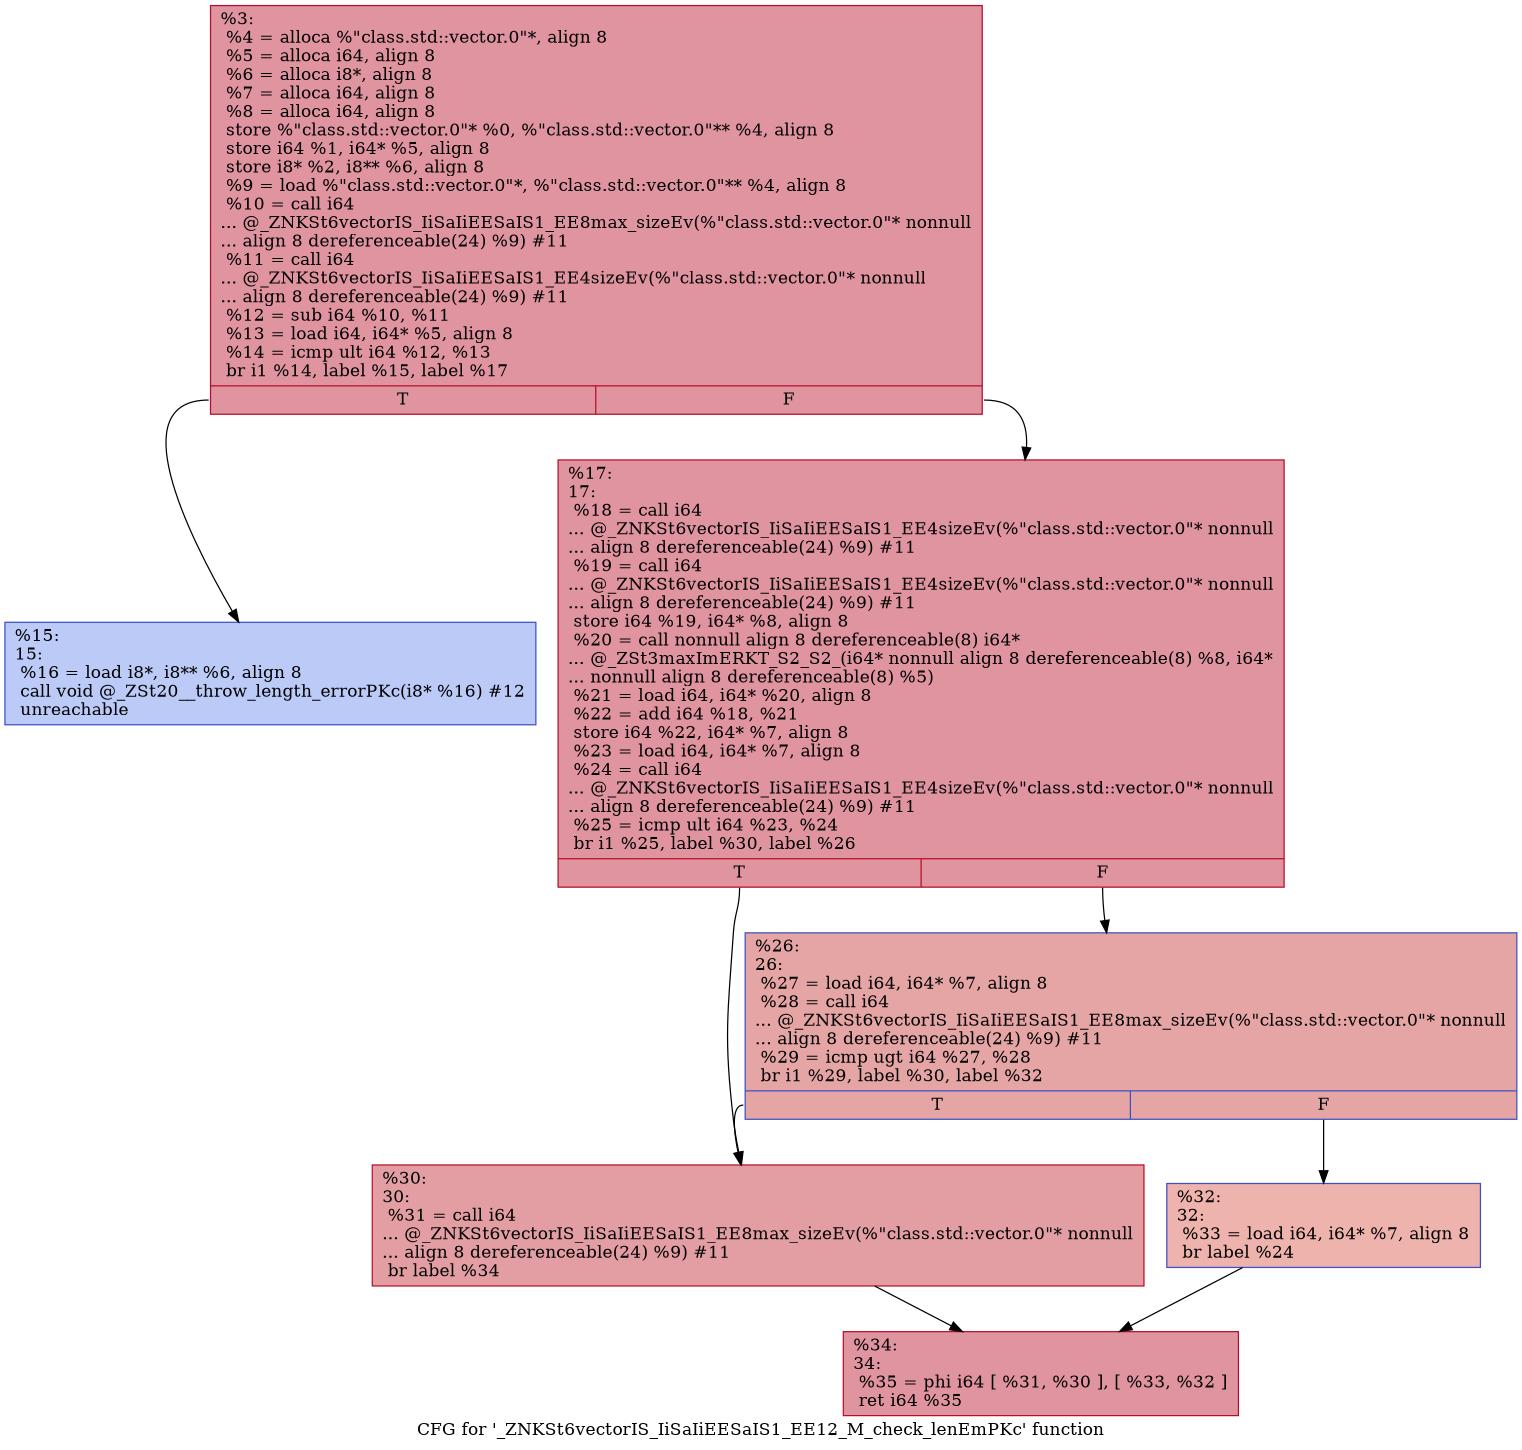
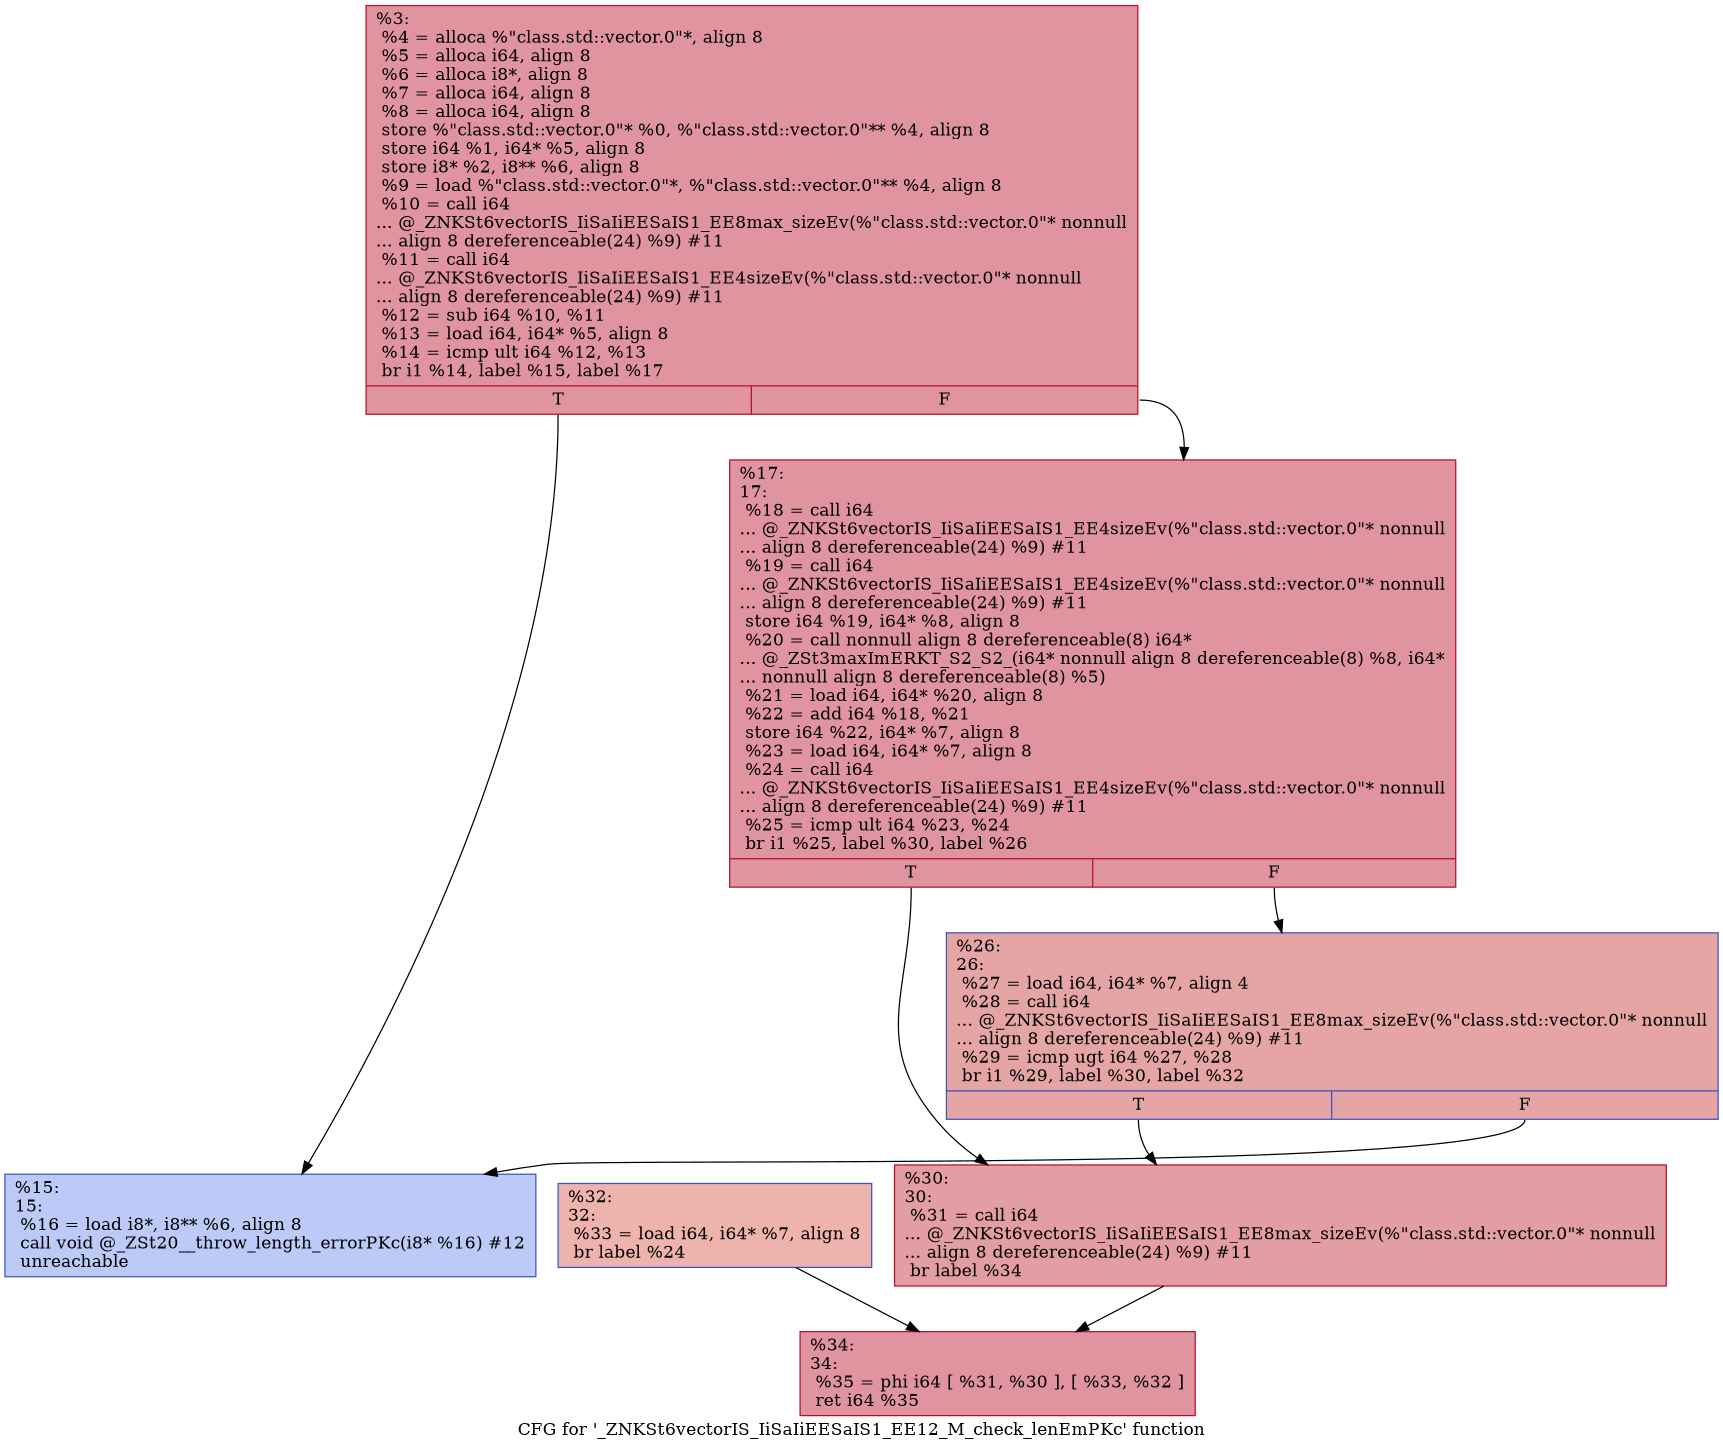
(902, 983) -> (1103, 983)
(1324, 1145) -> (1013, 1160)
